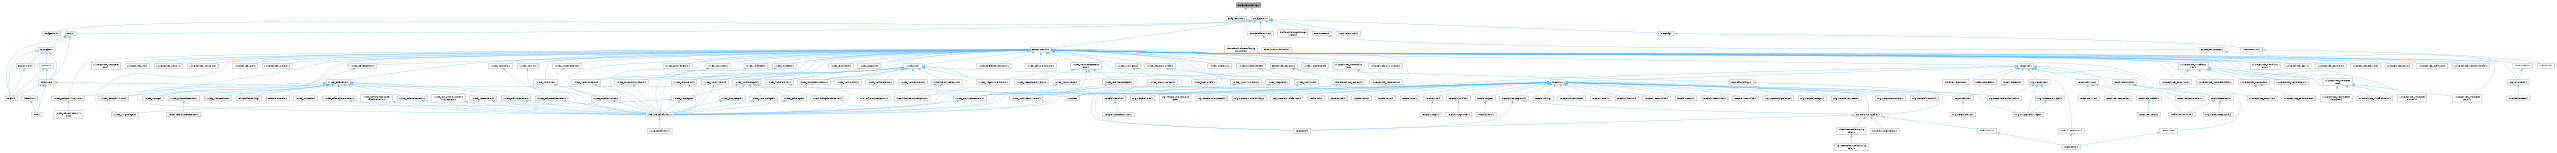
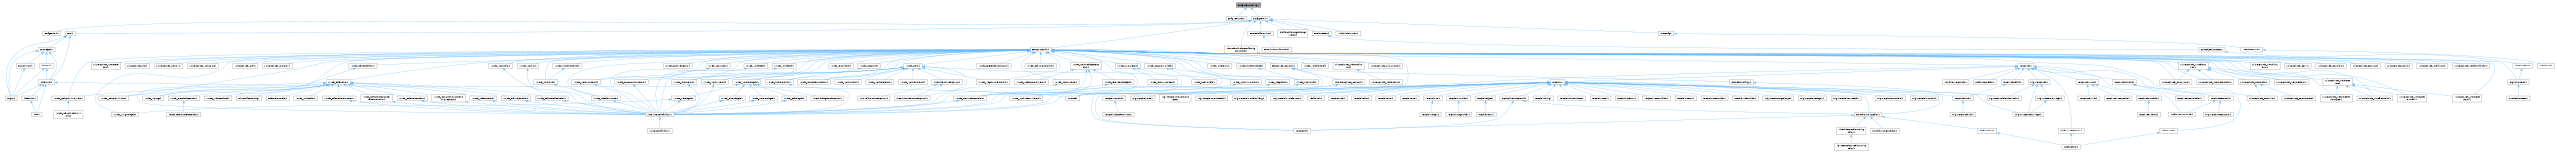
(913, 66) -> (913, 66)
(1157, 76) -> (1022, 69)
